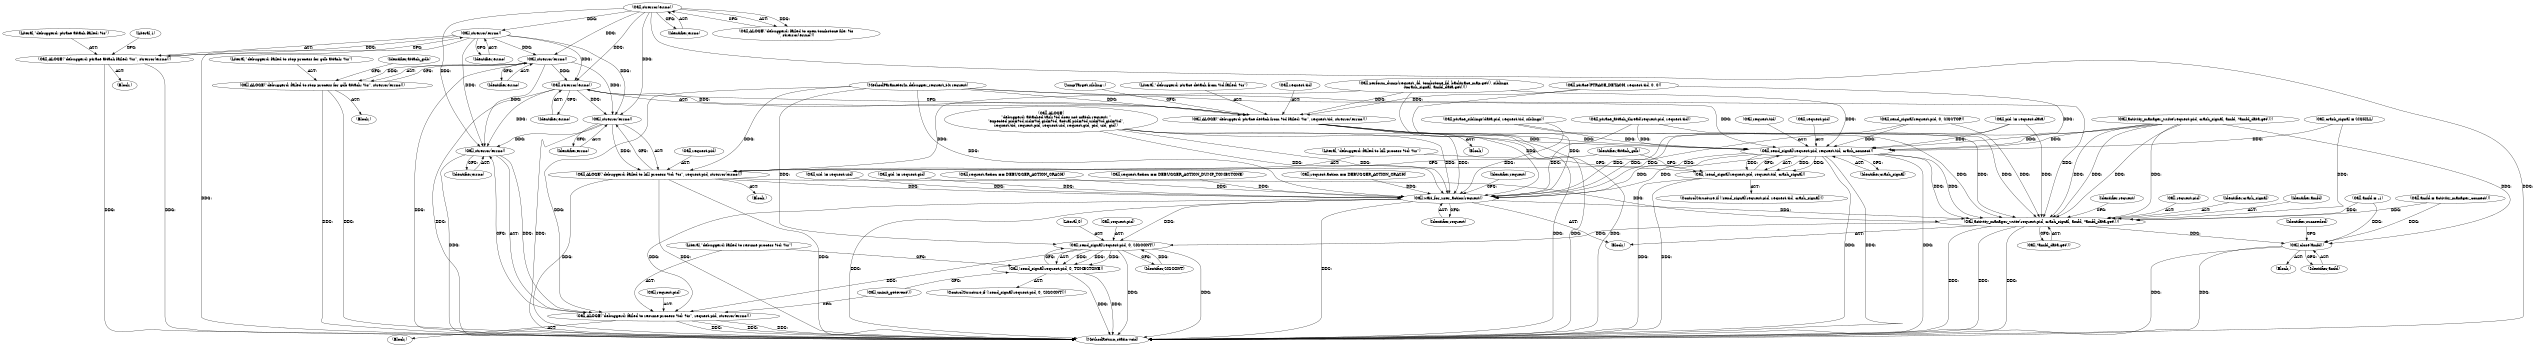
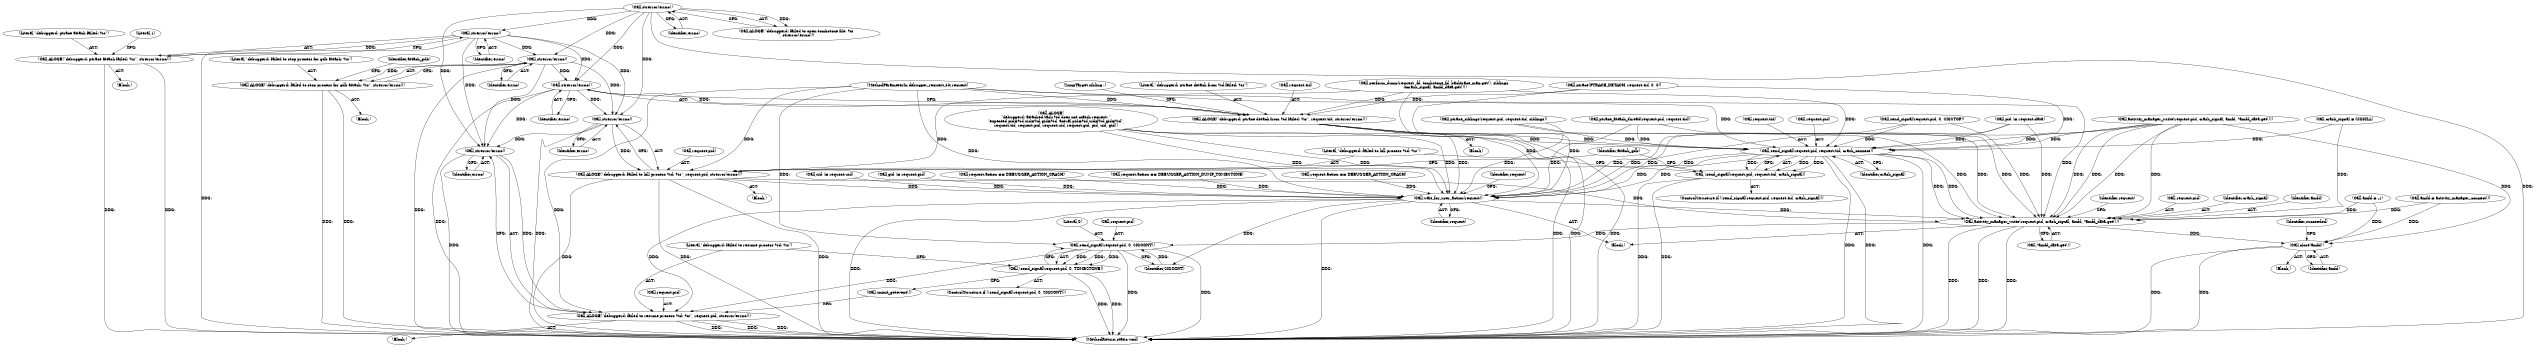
(1494, 120) -> (1494, 120)
(1187, 208) -> (1286, 217)
(955, 278) -> (972, 282)
